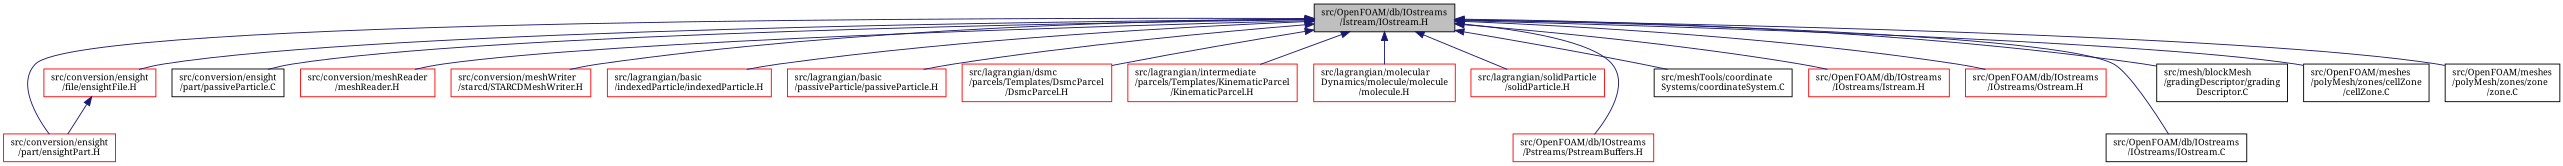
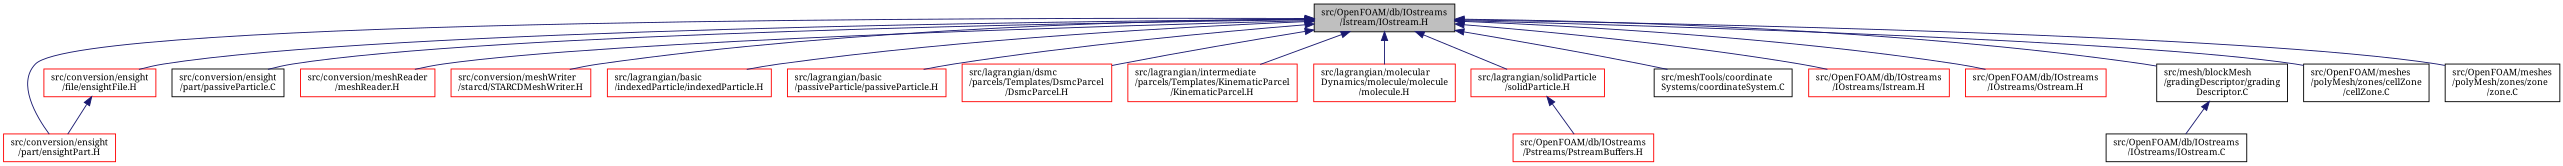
(1835, 32) -> (2195, 121)
(1579, 45) -> (1563, 119)
